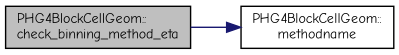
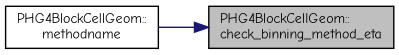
(209, 27) -> (176, 27)
